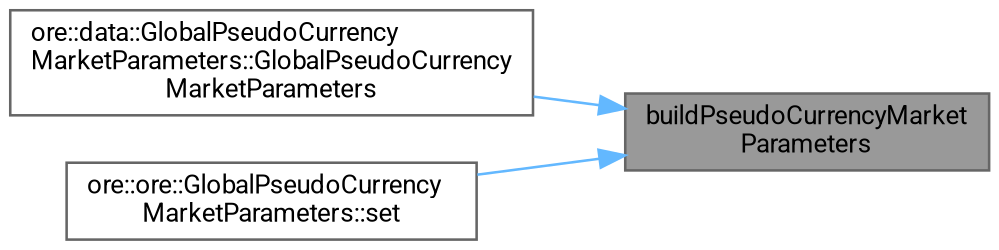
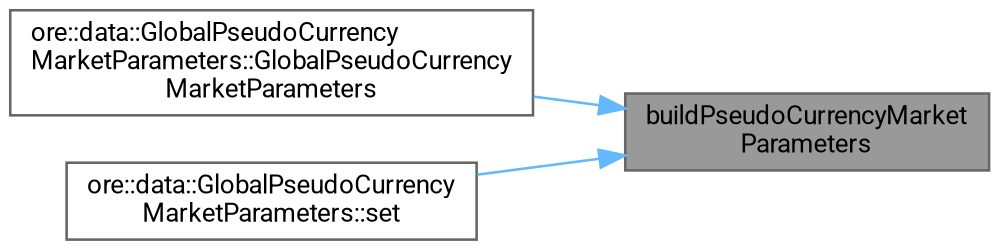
(272, 201) -> (272, 201)
